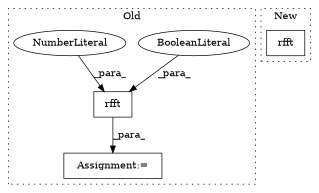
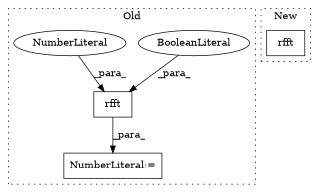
(113, 166) -> (113, 166)
